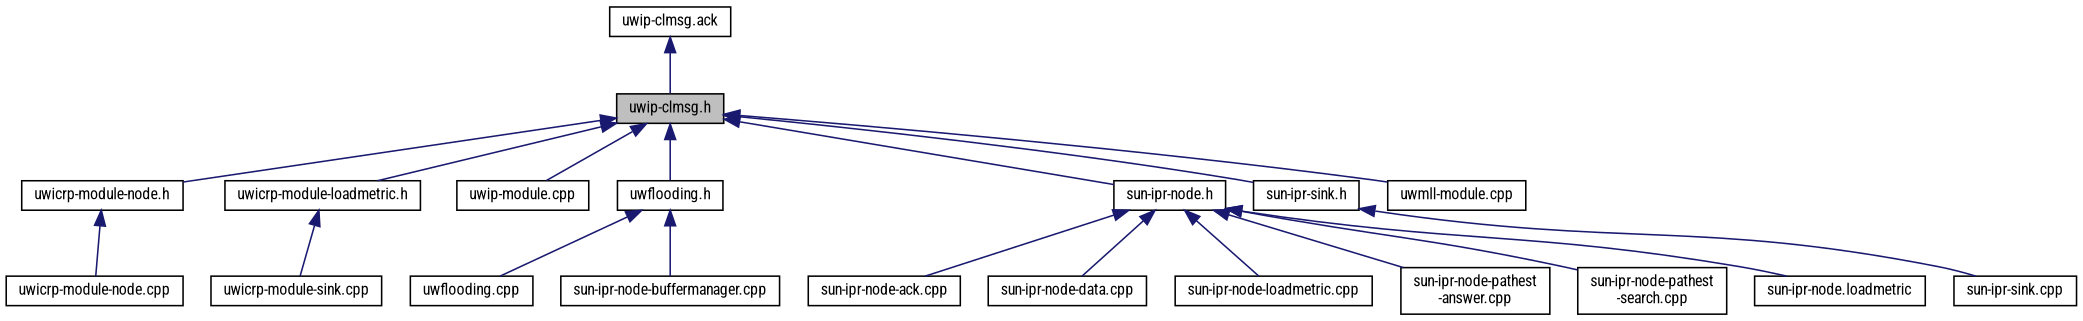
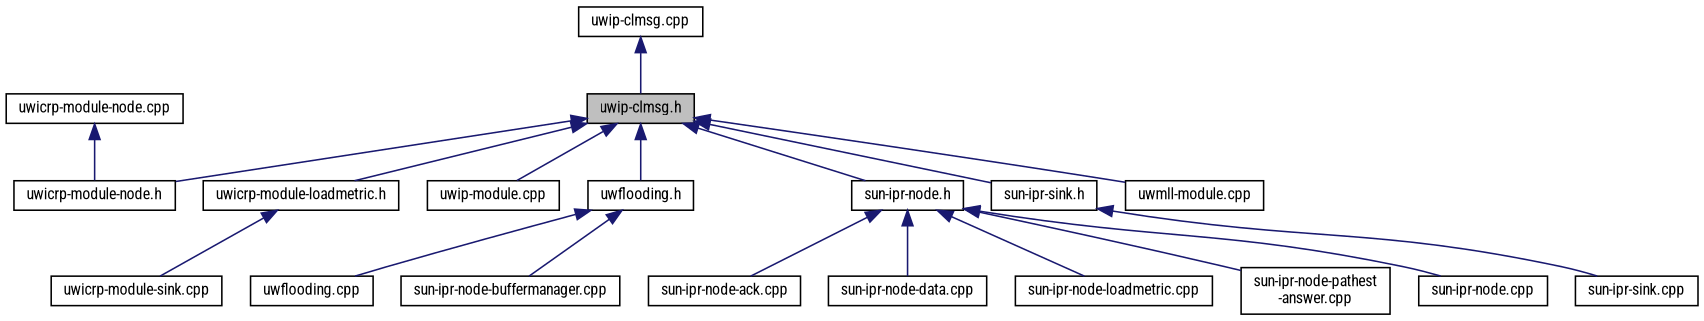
(670, 22) -> (641, 22)
(98, 251) -> (95, 160)
(1652, 291) -> none
(1840, 291) -> (1483, 291)
